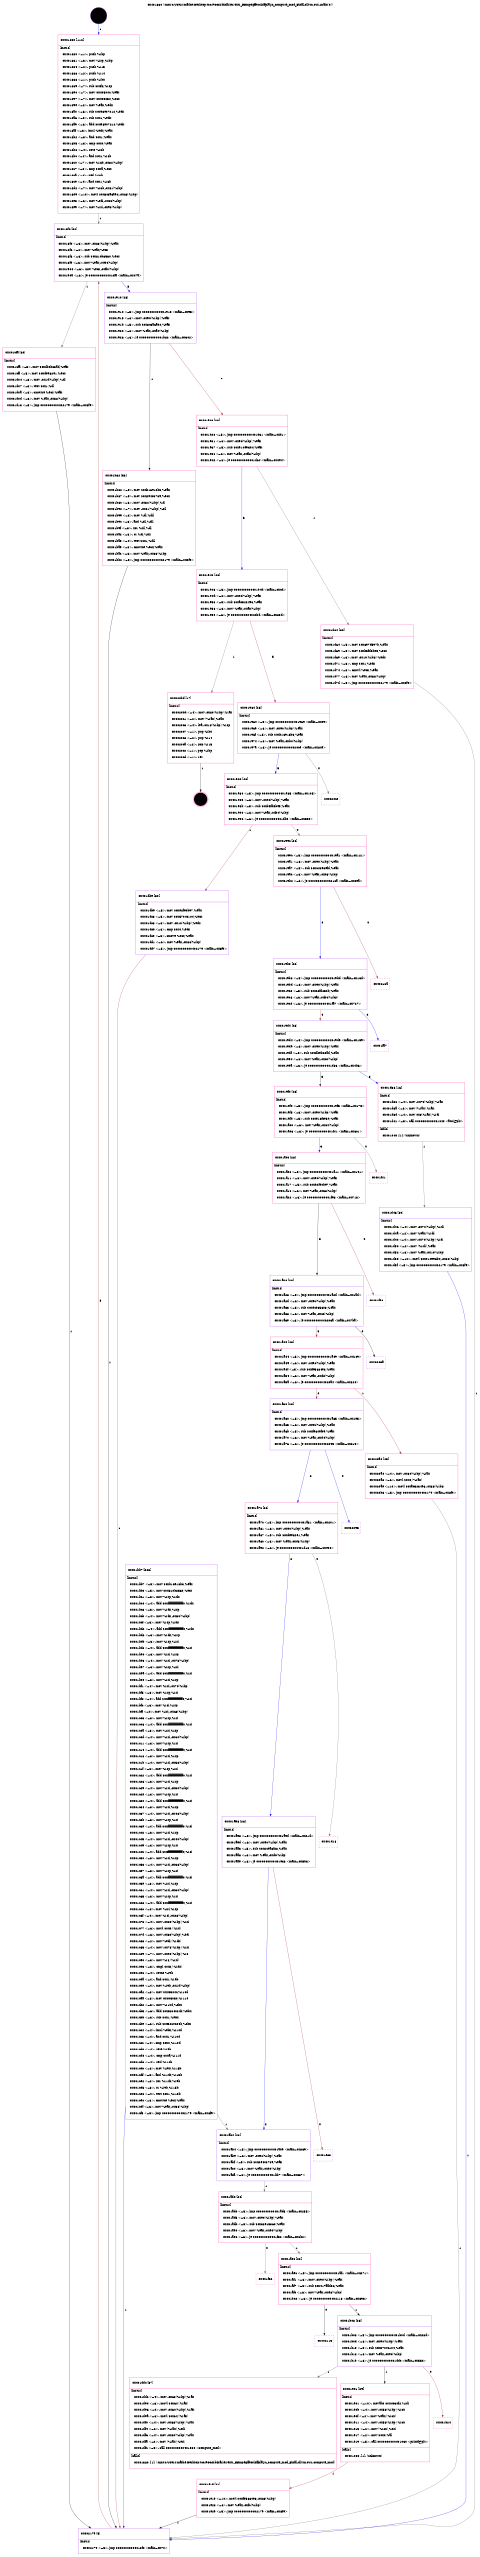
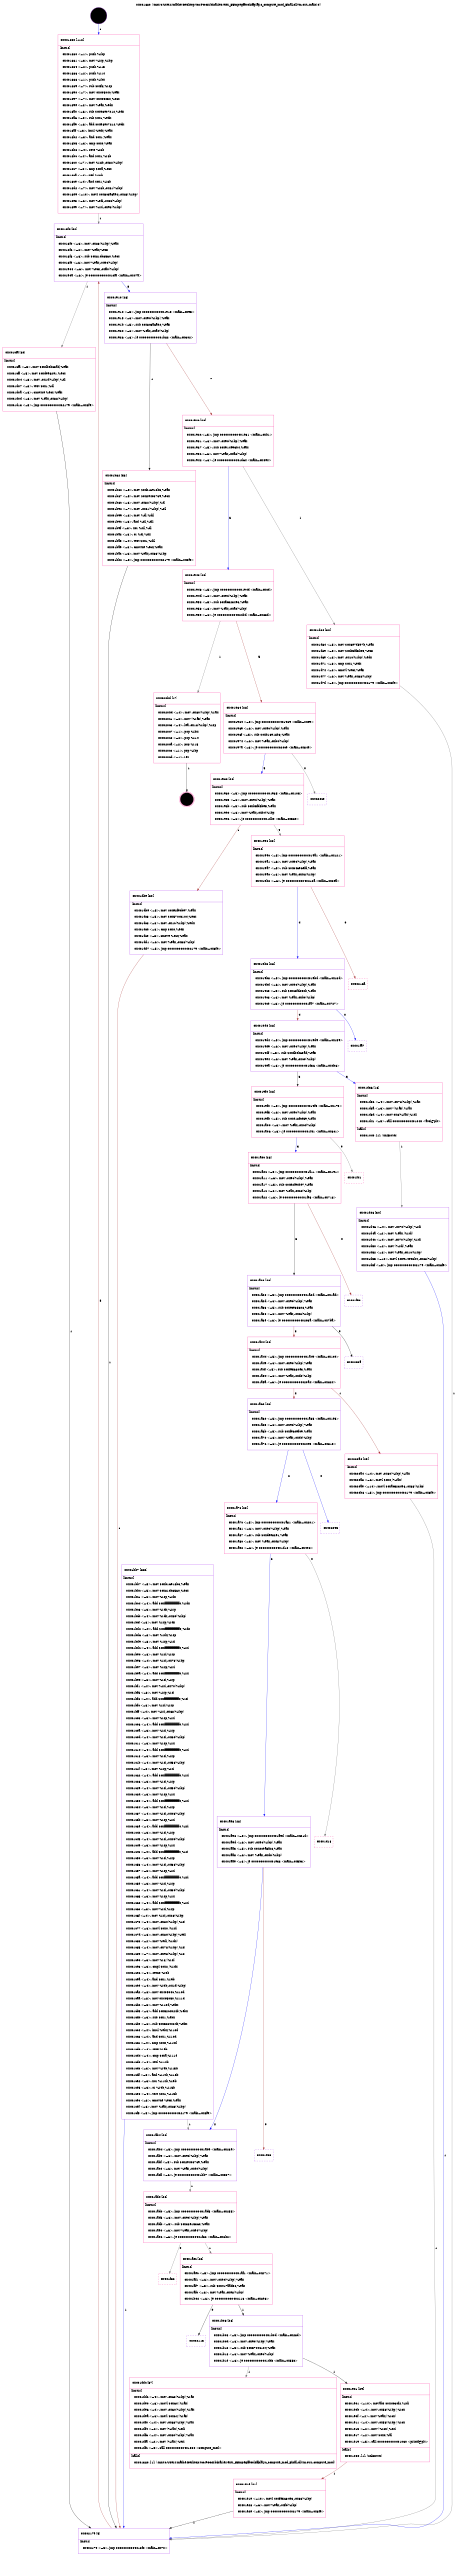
(443, 2423) -> none
